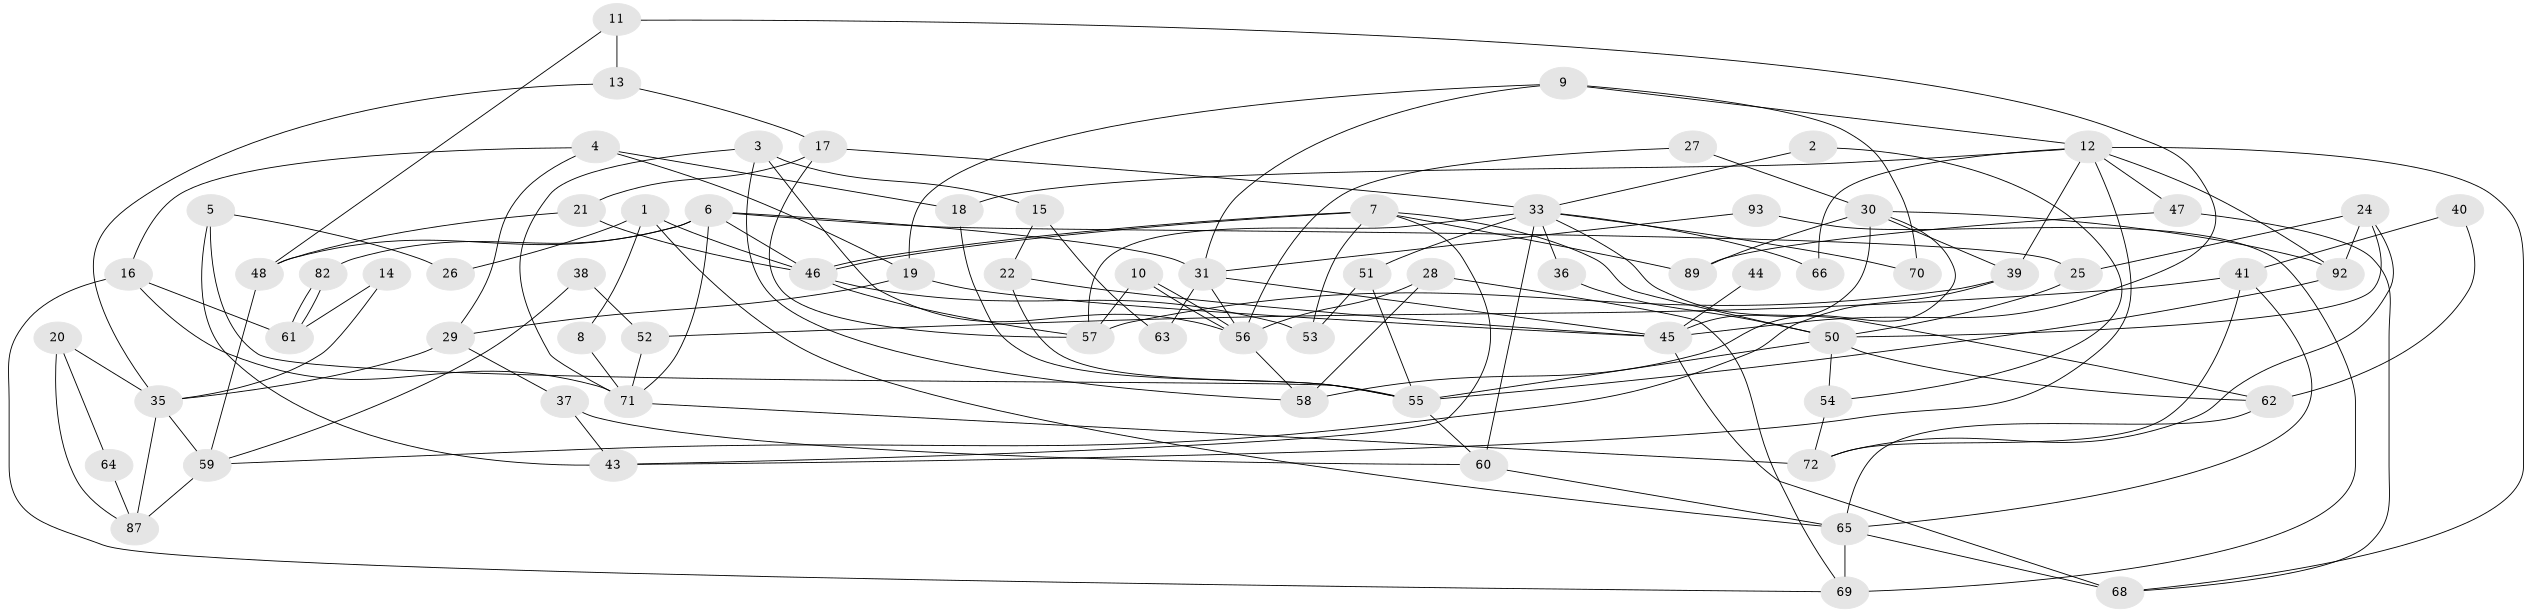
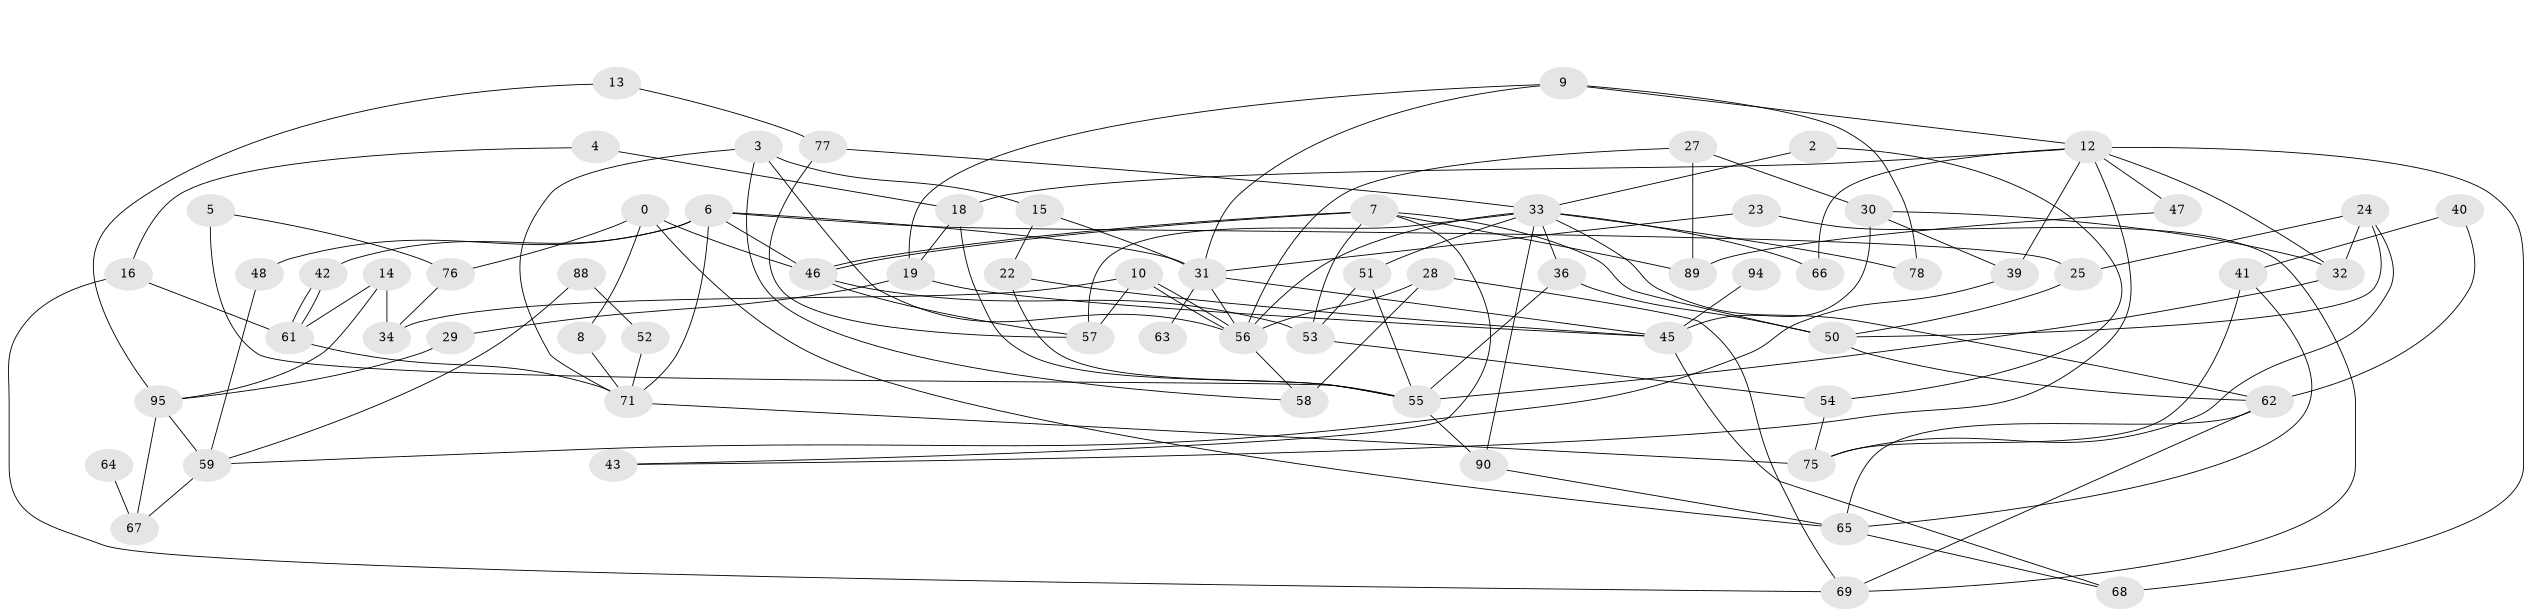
(617, 19) -> none
(823, 147) -> (823, 147)
(758, 202) -> (935, 242)
(582, 211) -> none
(645, 211) -> (645, 211)
(1756, 211) -> (1756, 211)
(502, 227) -> none
(1792, 234) -> (1693, 211)
none -> (1372, 243)
(323, 274) -> (323, 274)
(451, 274) -> (451, 274)
(582, 274) -> (582, 274)
(1756, 274) -> (1756, 274)
(1917, 274) -> (1917, 274)
(2340, 274) -> (2340, 274)
(1101, 284) -> (1123, 240)
(1529, 297) -> none
(1445, 314) -> none
(58, 338) -> none
none -> (387, 338)
(1717, 348) -> none
(1708, 357) -> (1483, 343)
(1830, 370) -> (1569, 370)
(364, 379) -> (446, 364)
(159, 402) -> (159, 402)
(565, 402) -> none
(322, 417) -> none
(2389, 429) -> none
(1484, 465) -> (1484, 465)
(1811, 465) -> (1811, 465)
(135, 529) -> (135, 529)
(1845, 561) -> (2067, 493)
